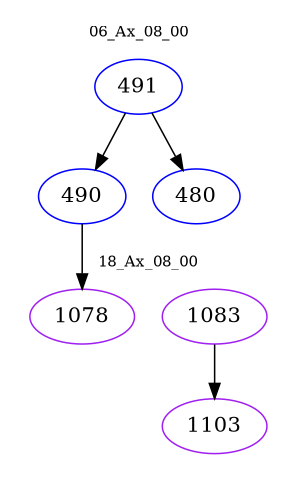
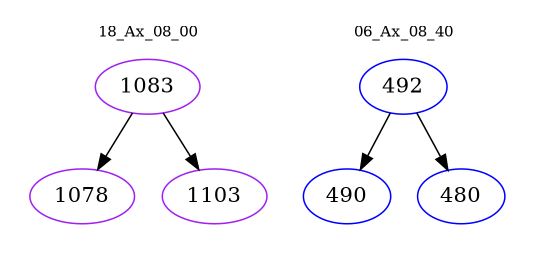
(139, 33) -> (404, 33)
(139, 87) -> (403, 87)
(82, 257) -> (119, 135)
